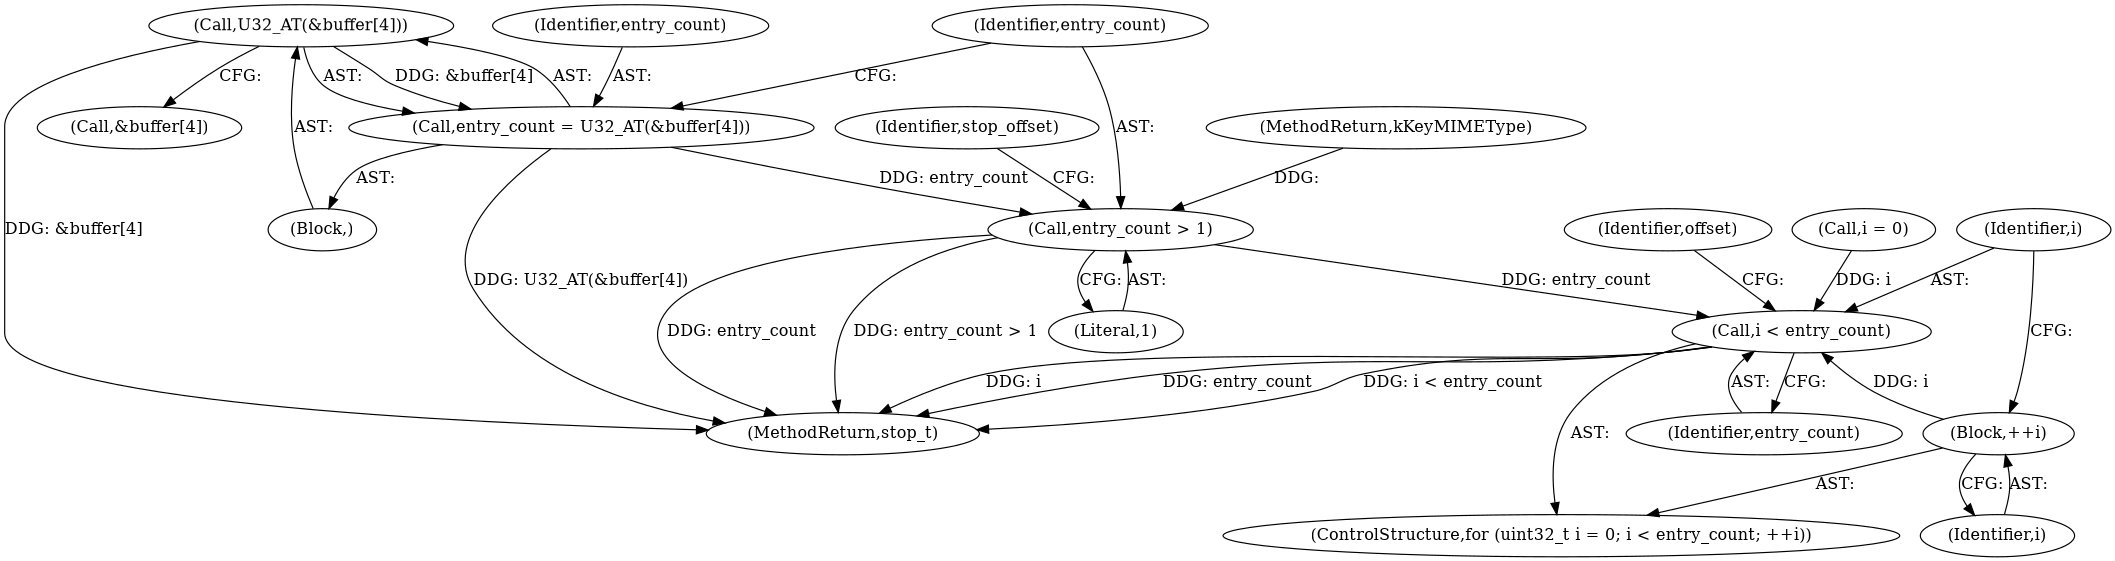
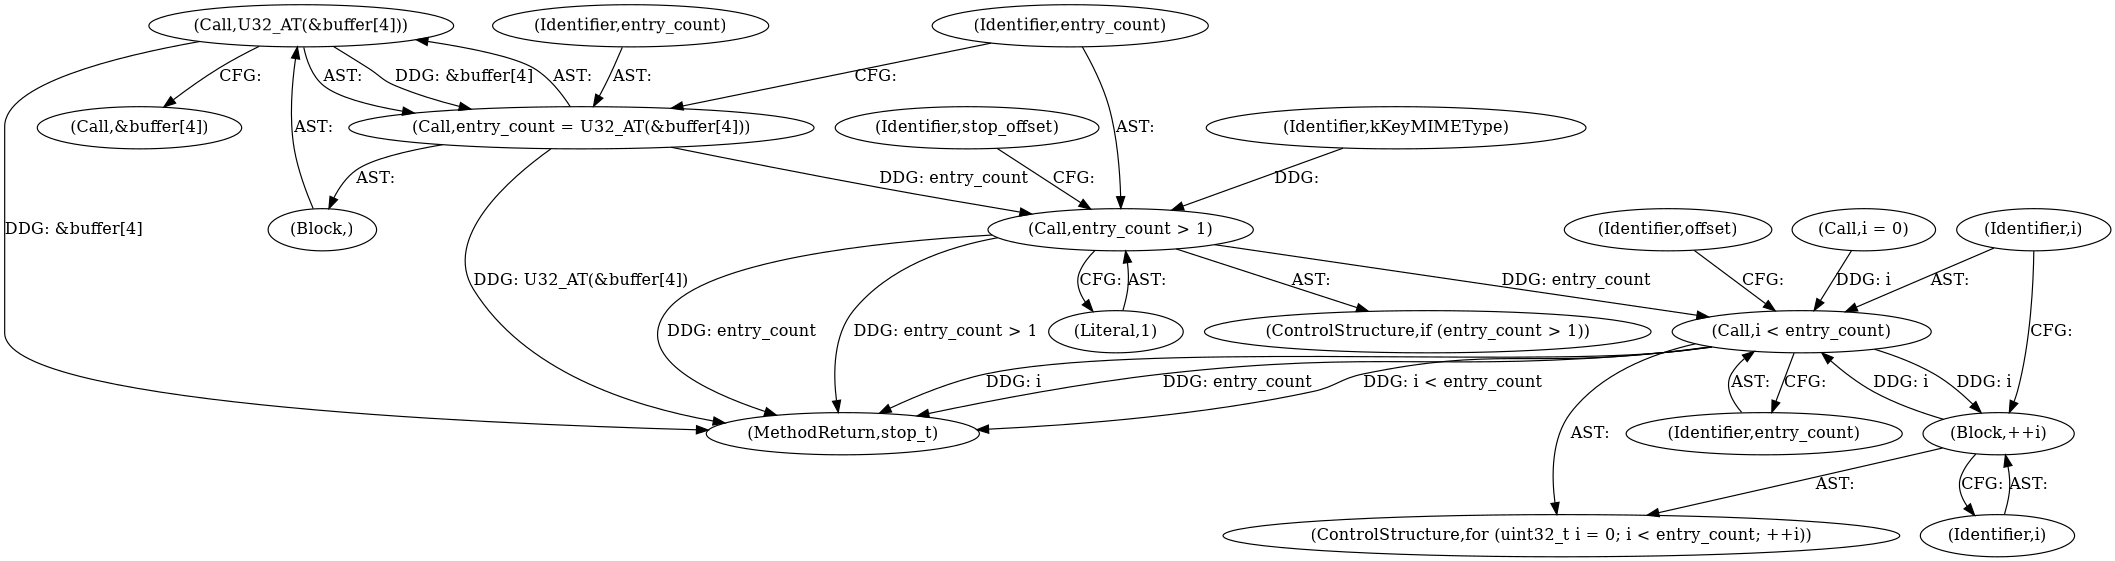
(1396, 128) -> (1396, 128)
none -> (1428, 332)
none -> (1927, 370)
